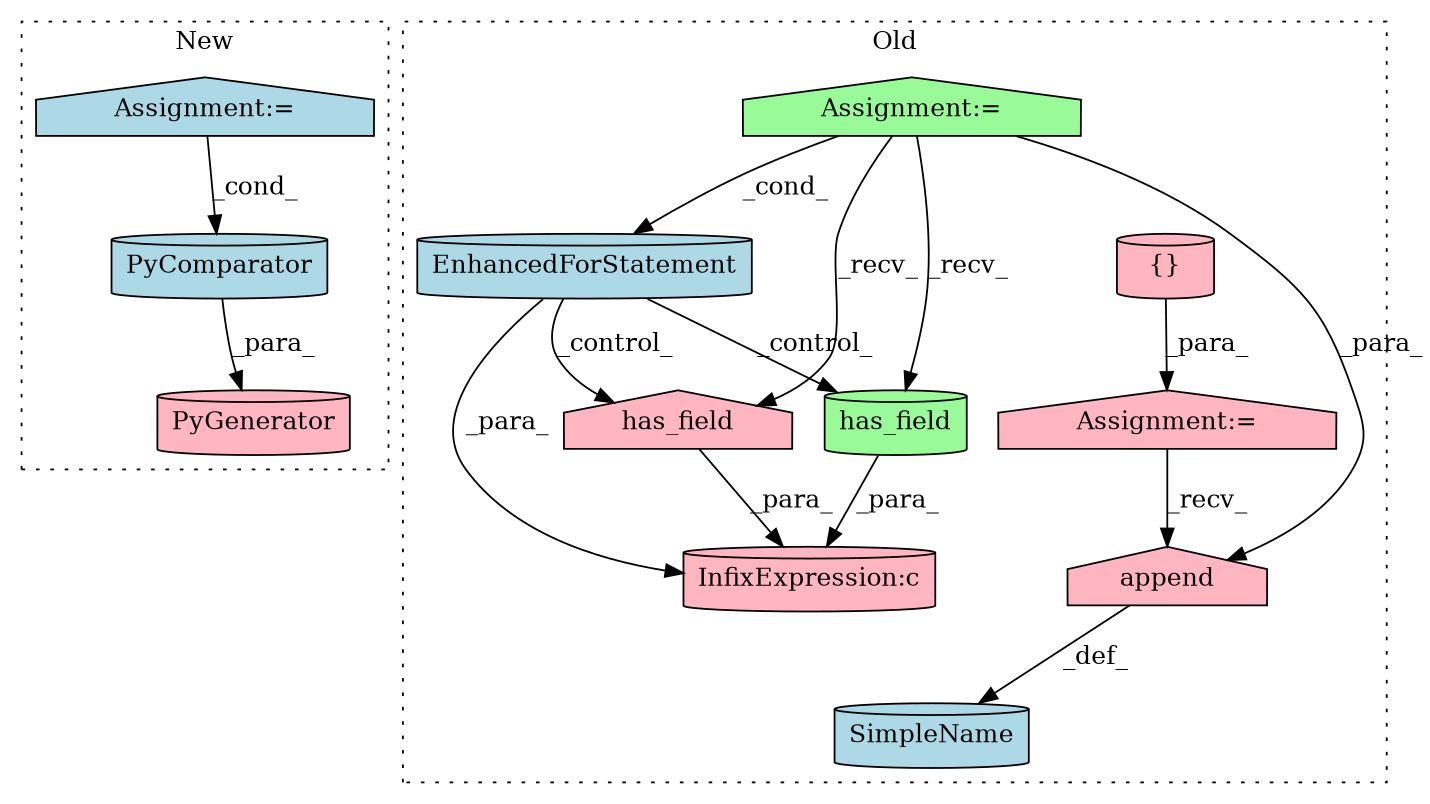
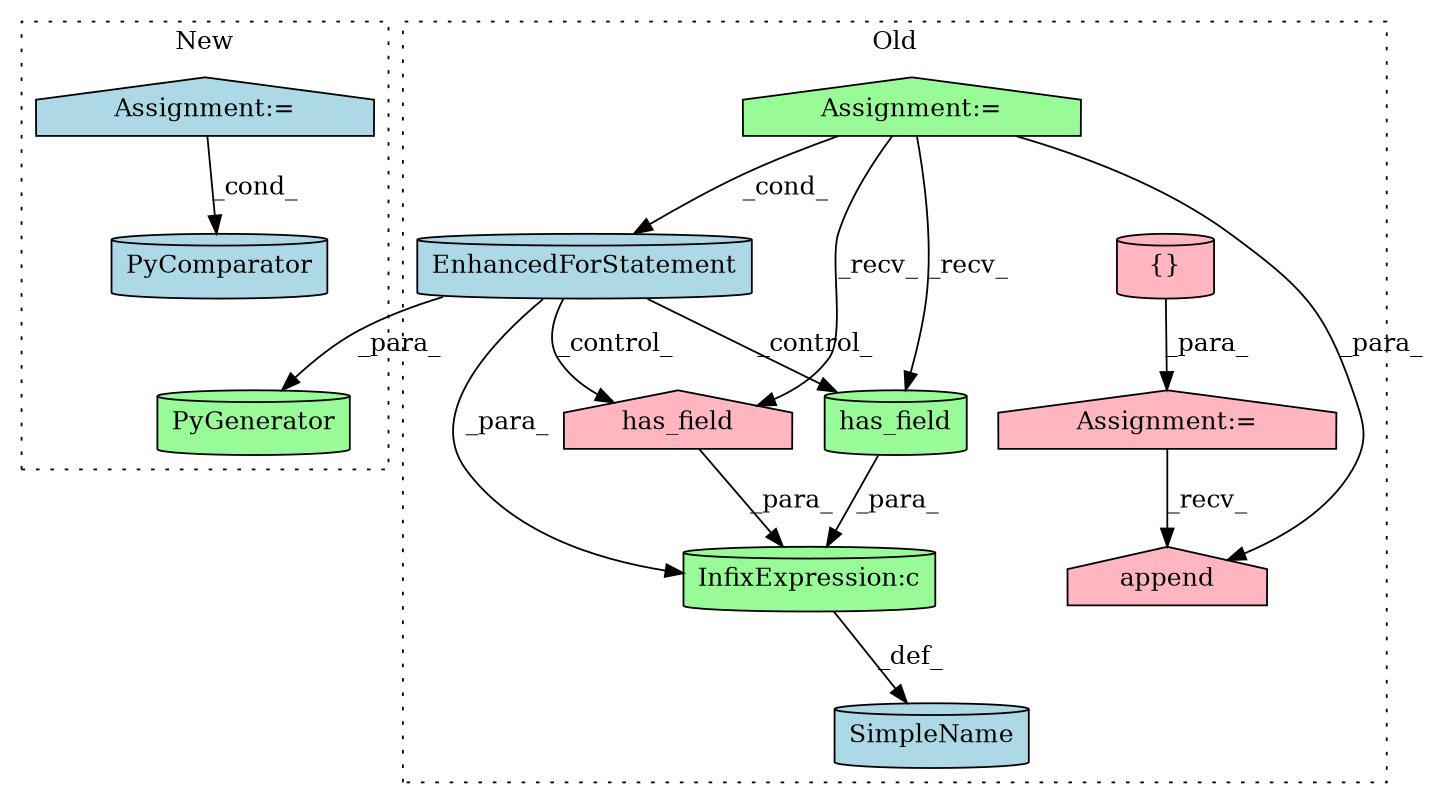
(228, 336) -> (364, 328)
(254, 423) -> (254, 423)
(809, 579) -> (809, 579)
(1062, 649) -> (865, 650)
